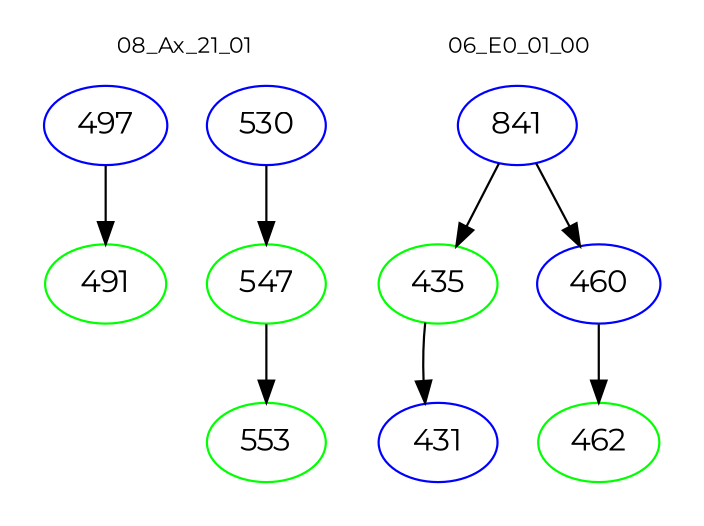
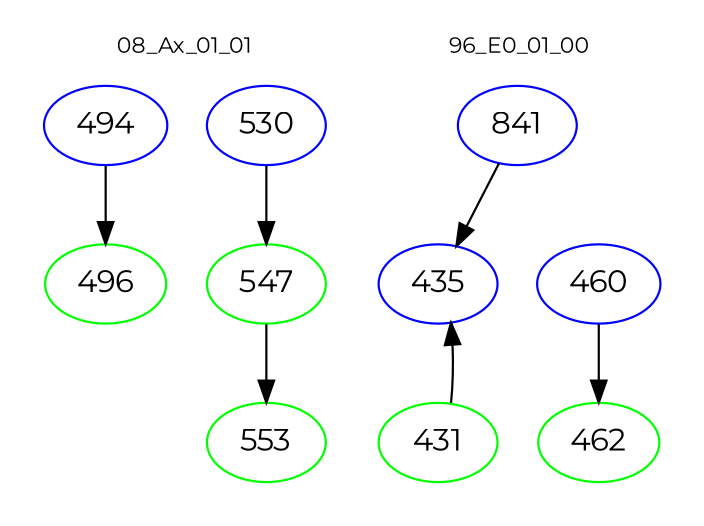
(185, 47) -> (185, 47)
(520, 47) -> (520, 47)
(106, 125) -> (106, 125)
(553, 195) -> none
(106, 284) -> (106, 284)
(438, 284) -> (438, 284)
(423, 352) -> (453, 374)
(438, 442) -> (438, 442)
